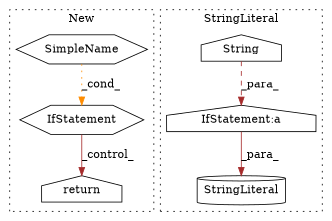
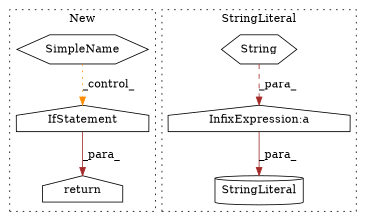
(241, 49) -> (259, 49)
(101, 85) -> (109, 85)
(82, 120) -> (83, 120)
(241, 120) -> (259, 120)
(108, 155) -> (101, 155)
